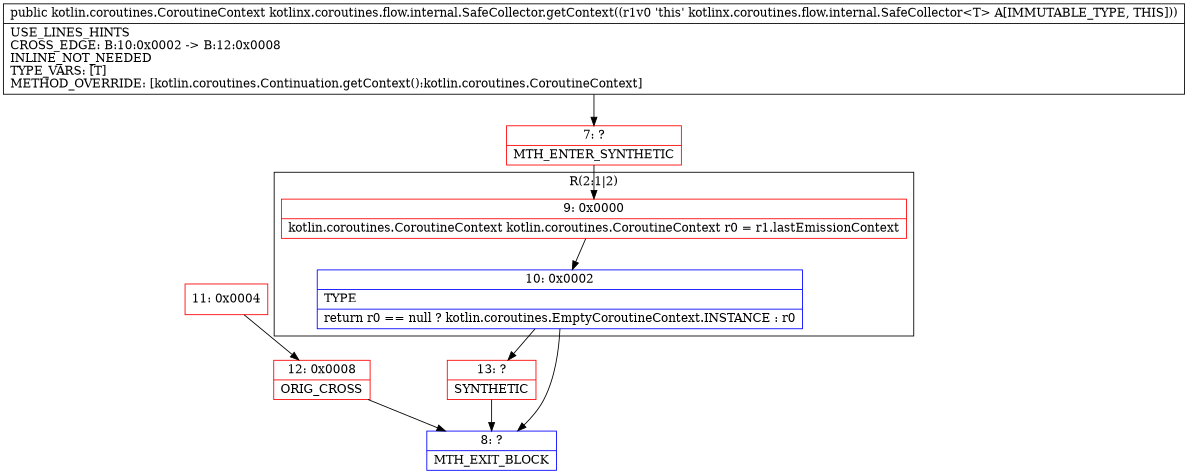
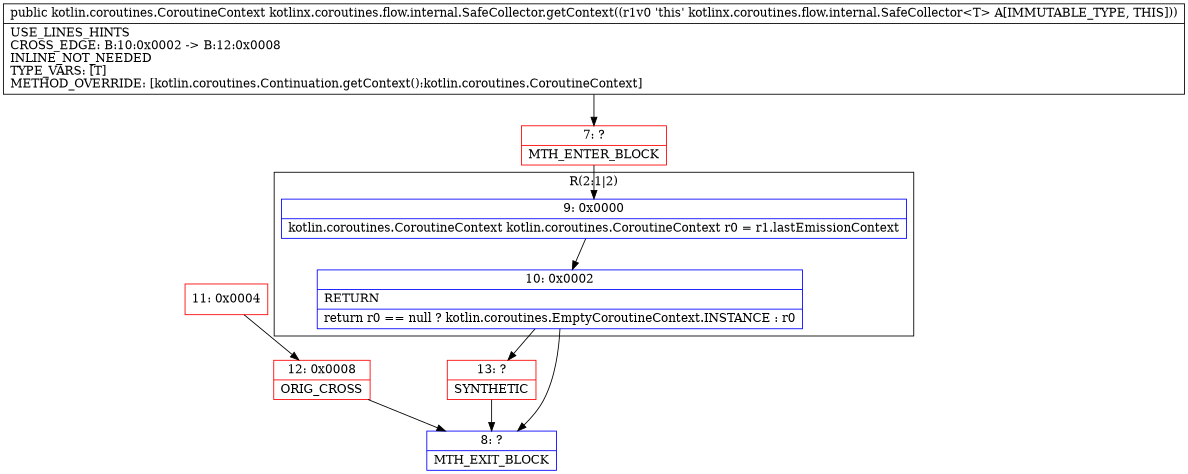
(594, 155) -> (594, 155)
(594, 219) -> (594, 219)
(341, 299) -> (352, 299)
